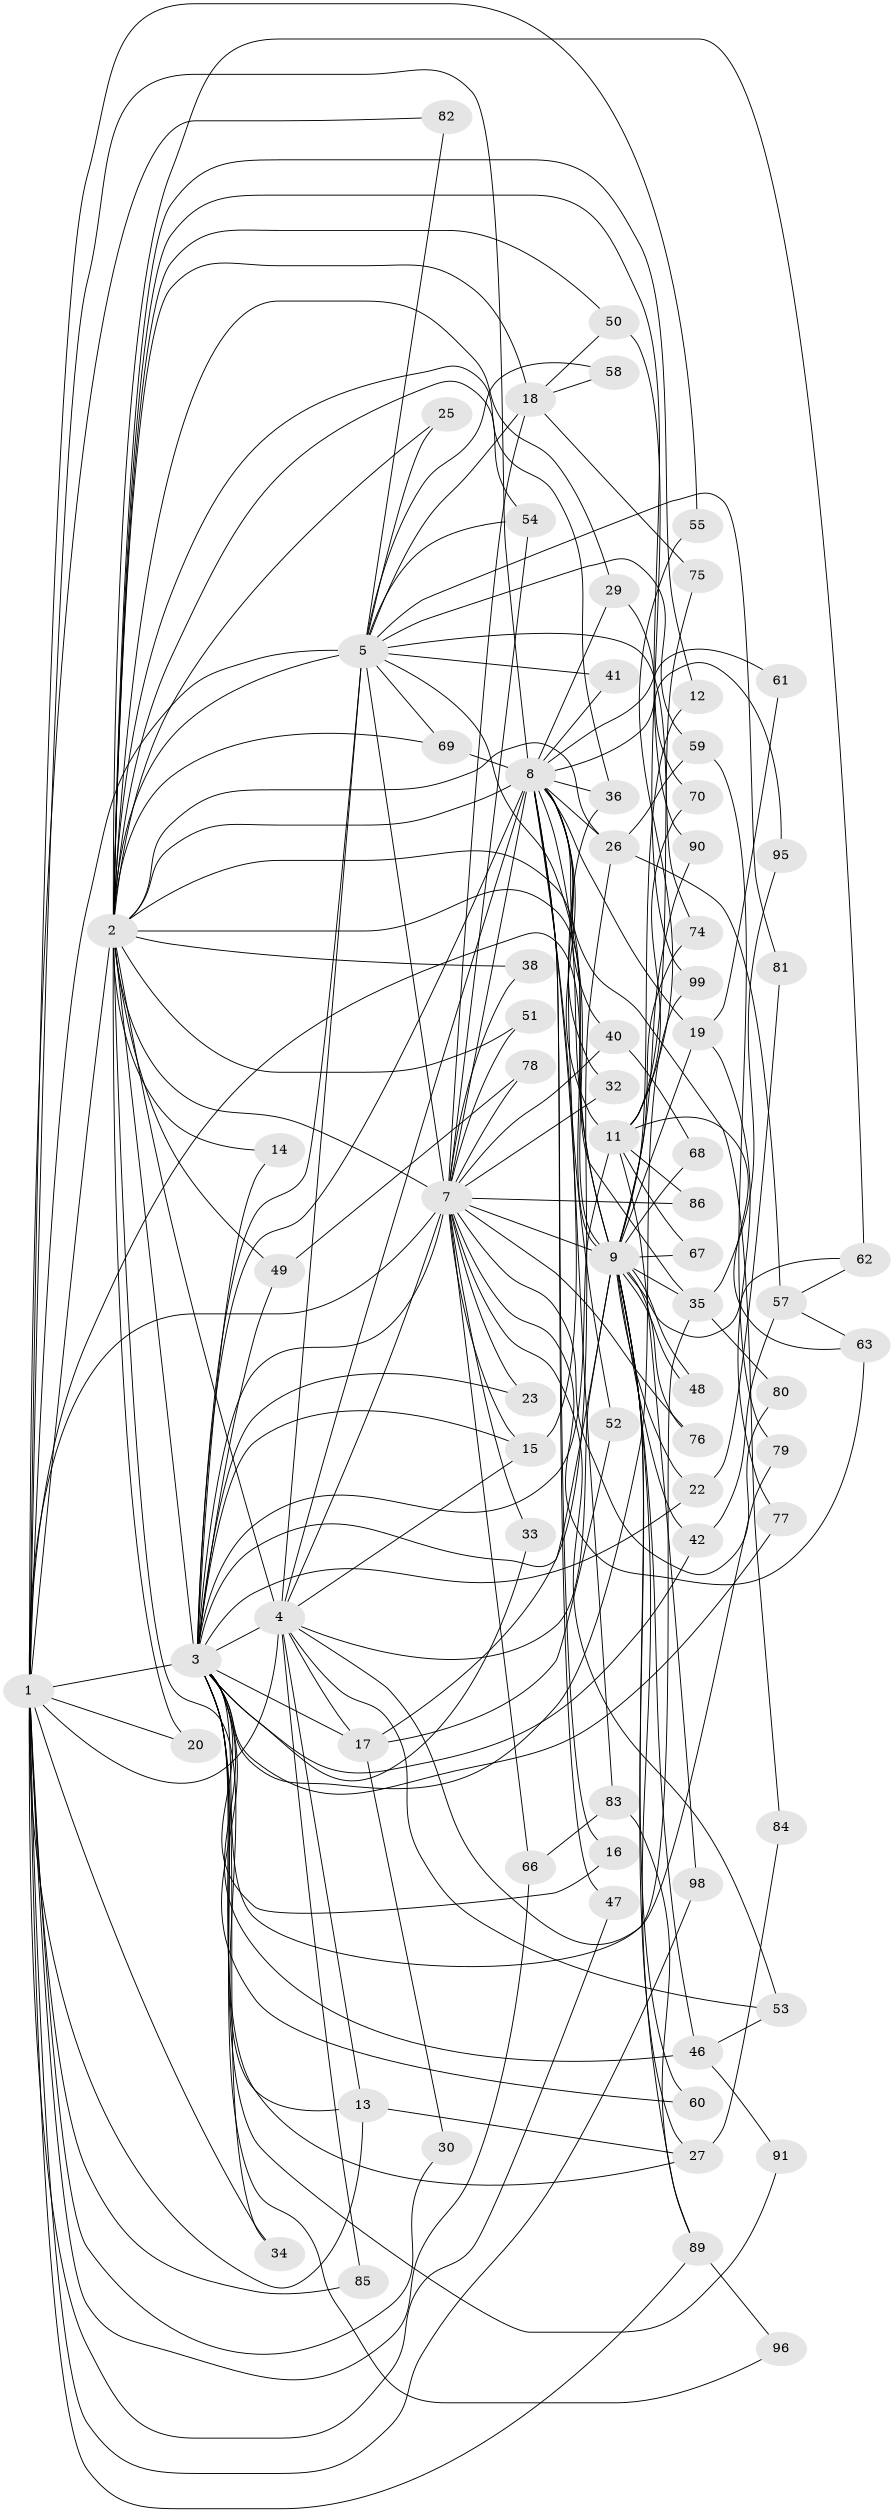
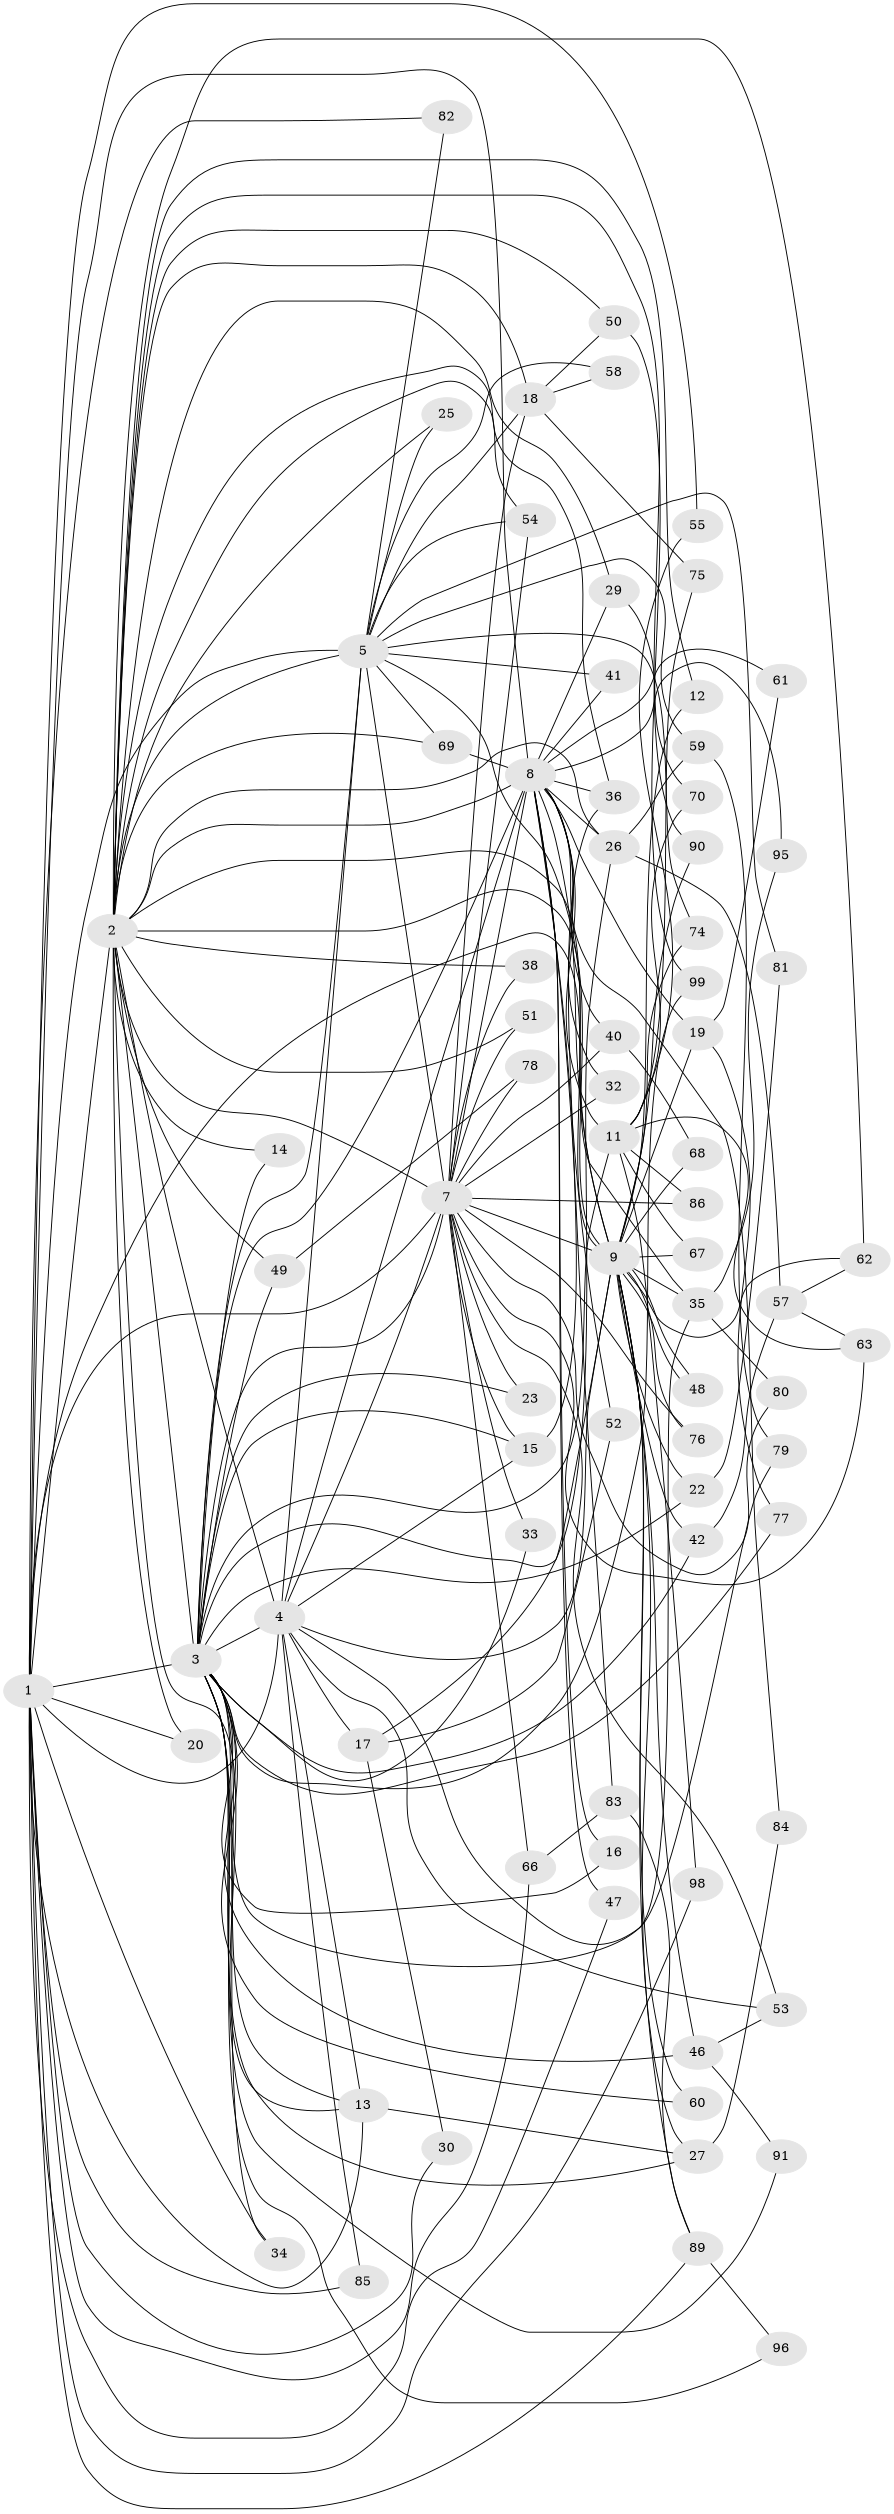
(280, 1703) -> (238, 1995)
